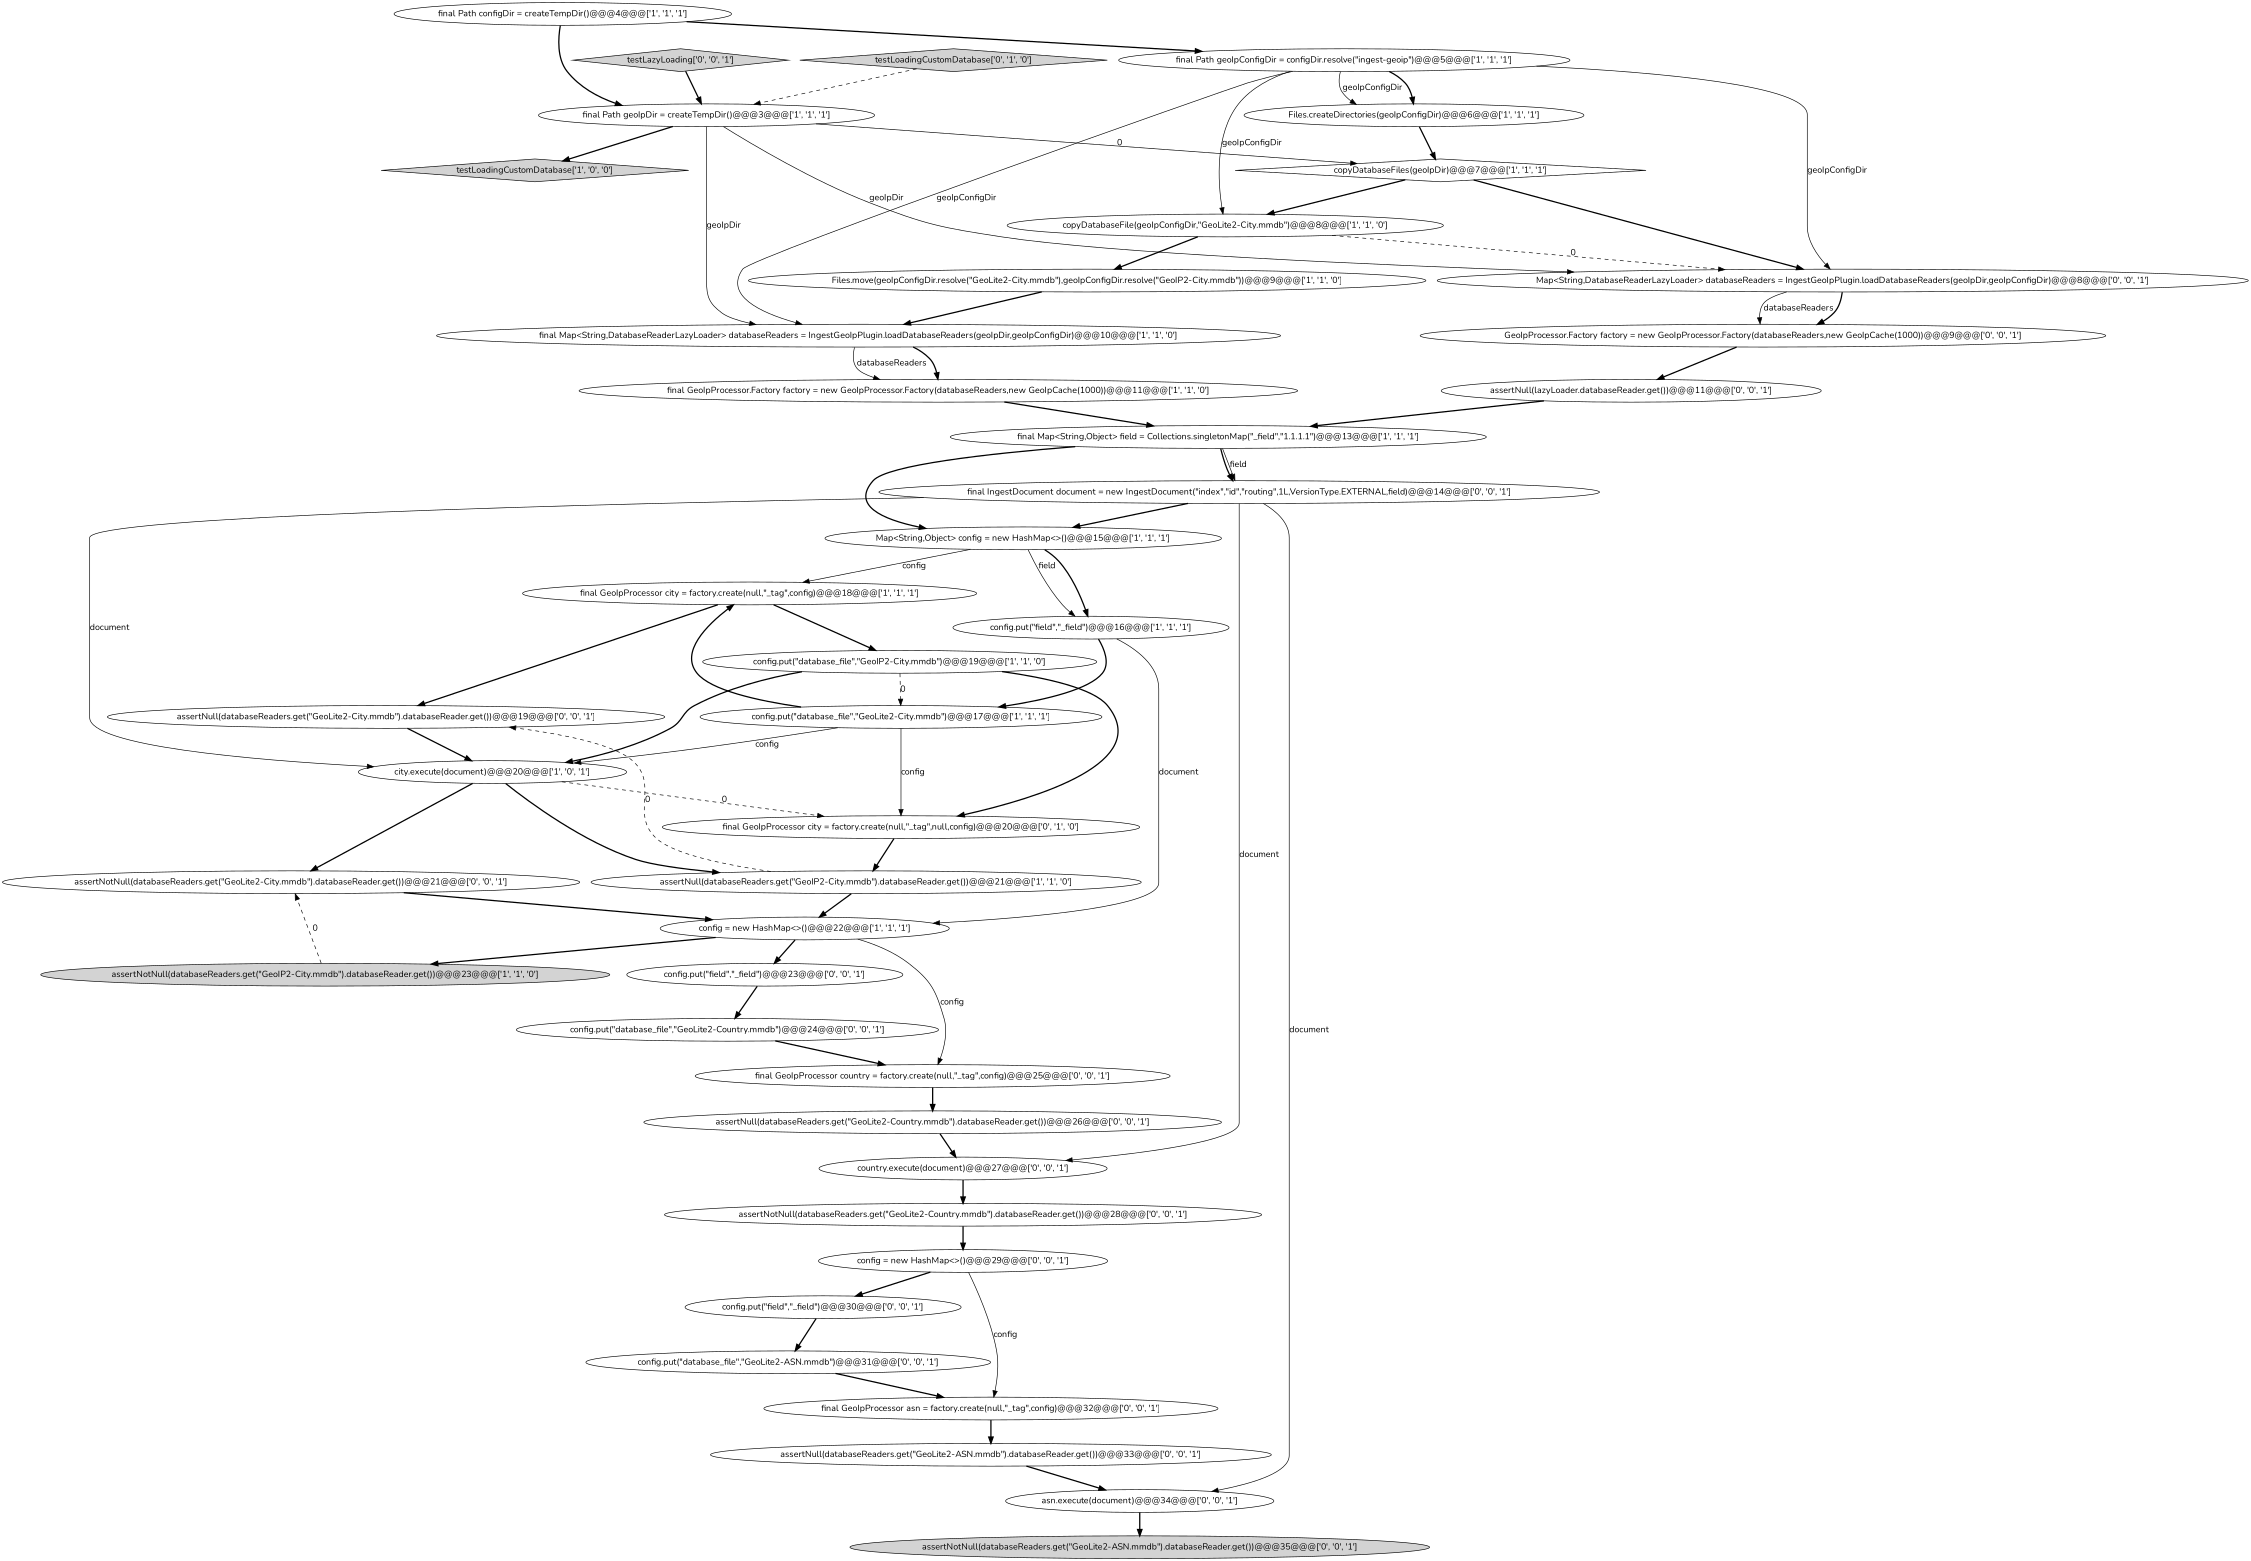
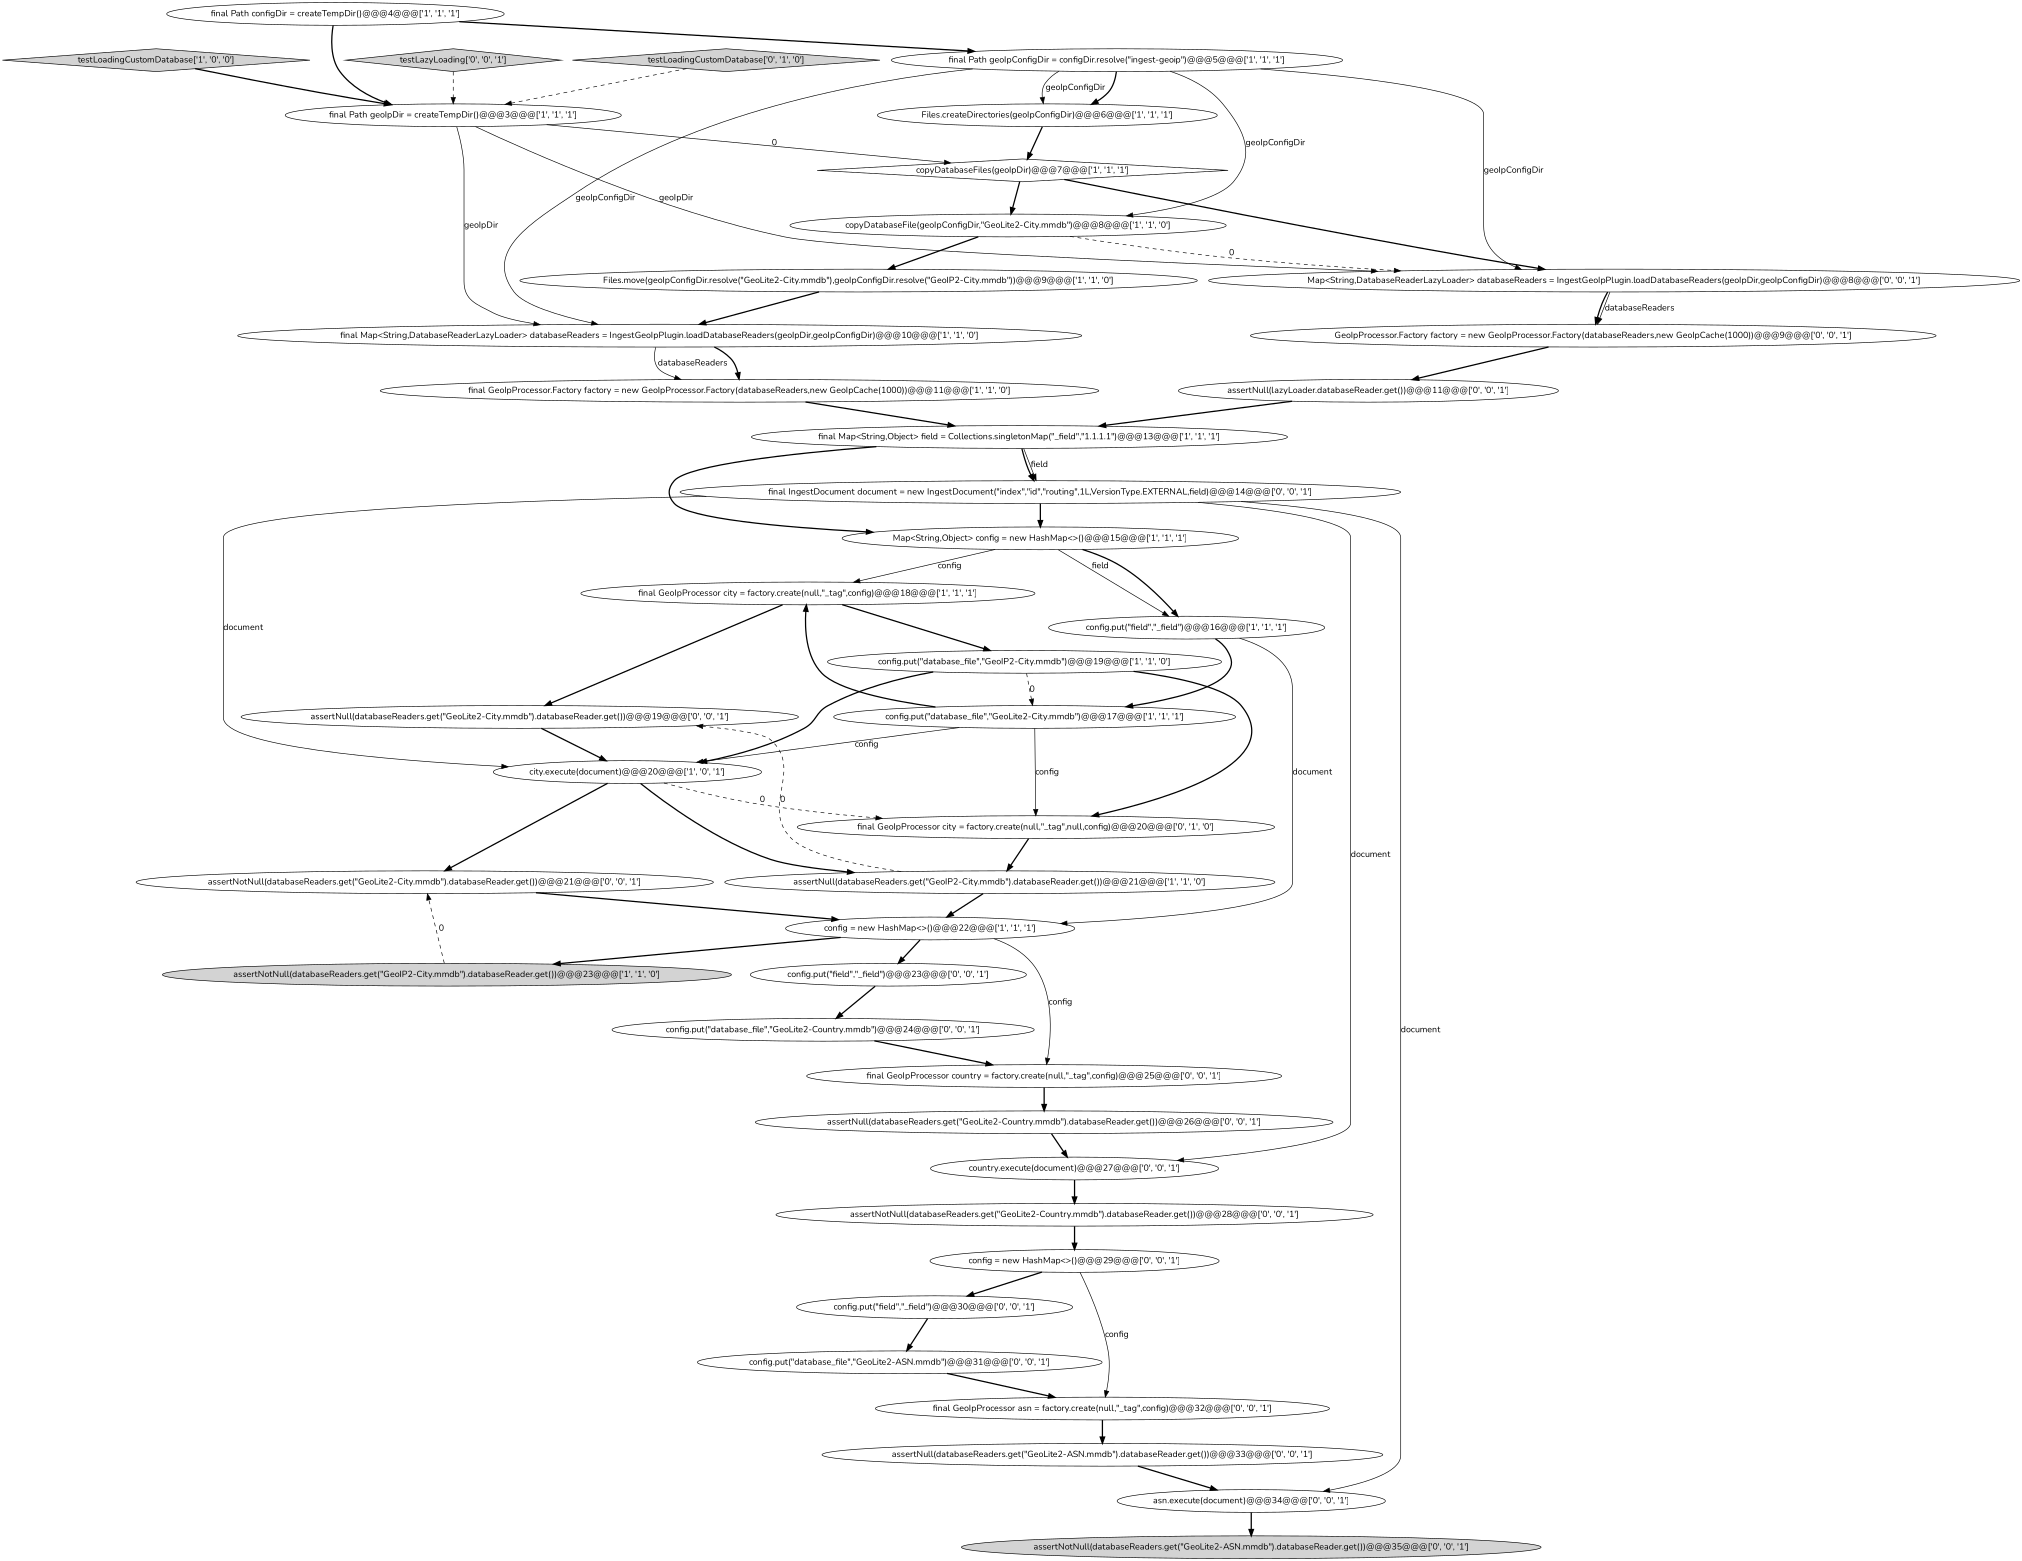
(692, 85) -> (453, 85)
(621, 143) -> (290, 87)
